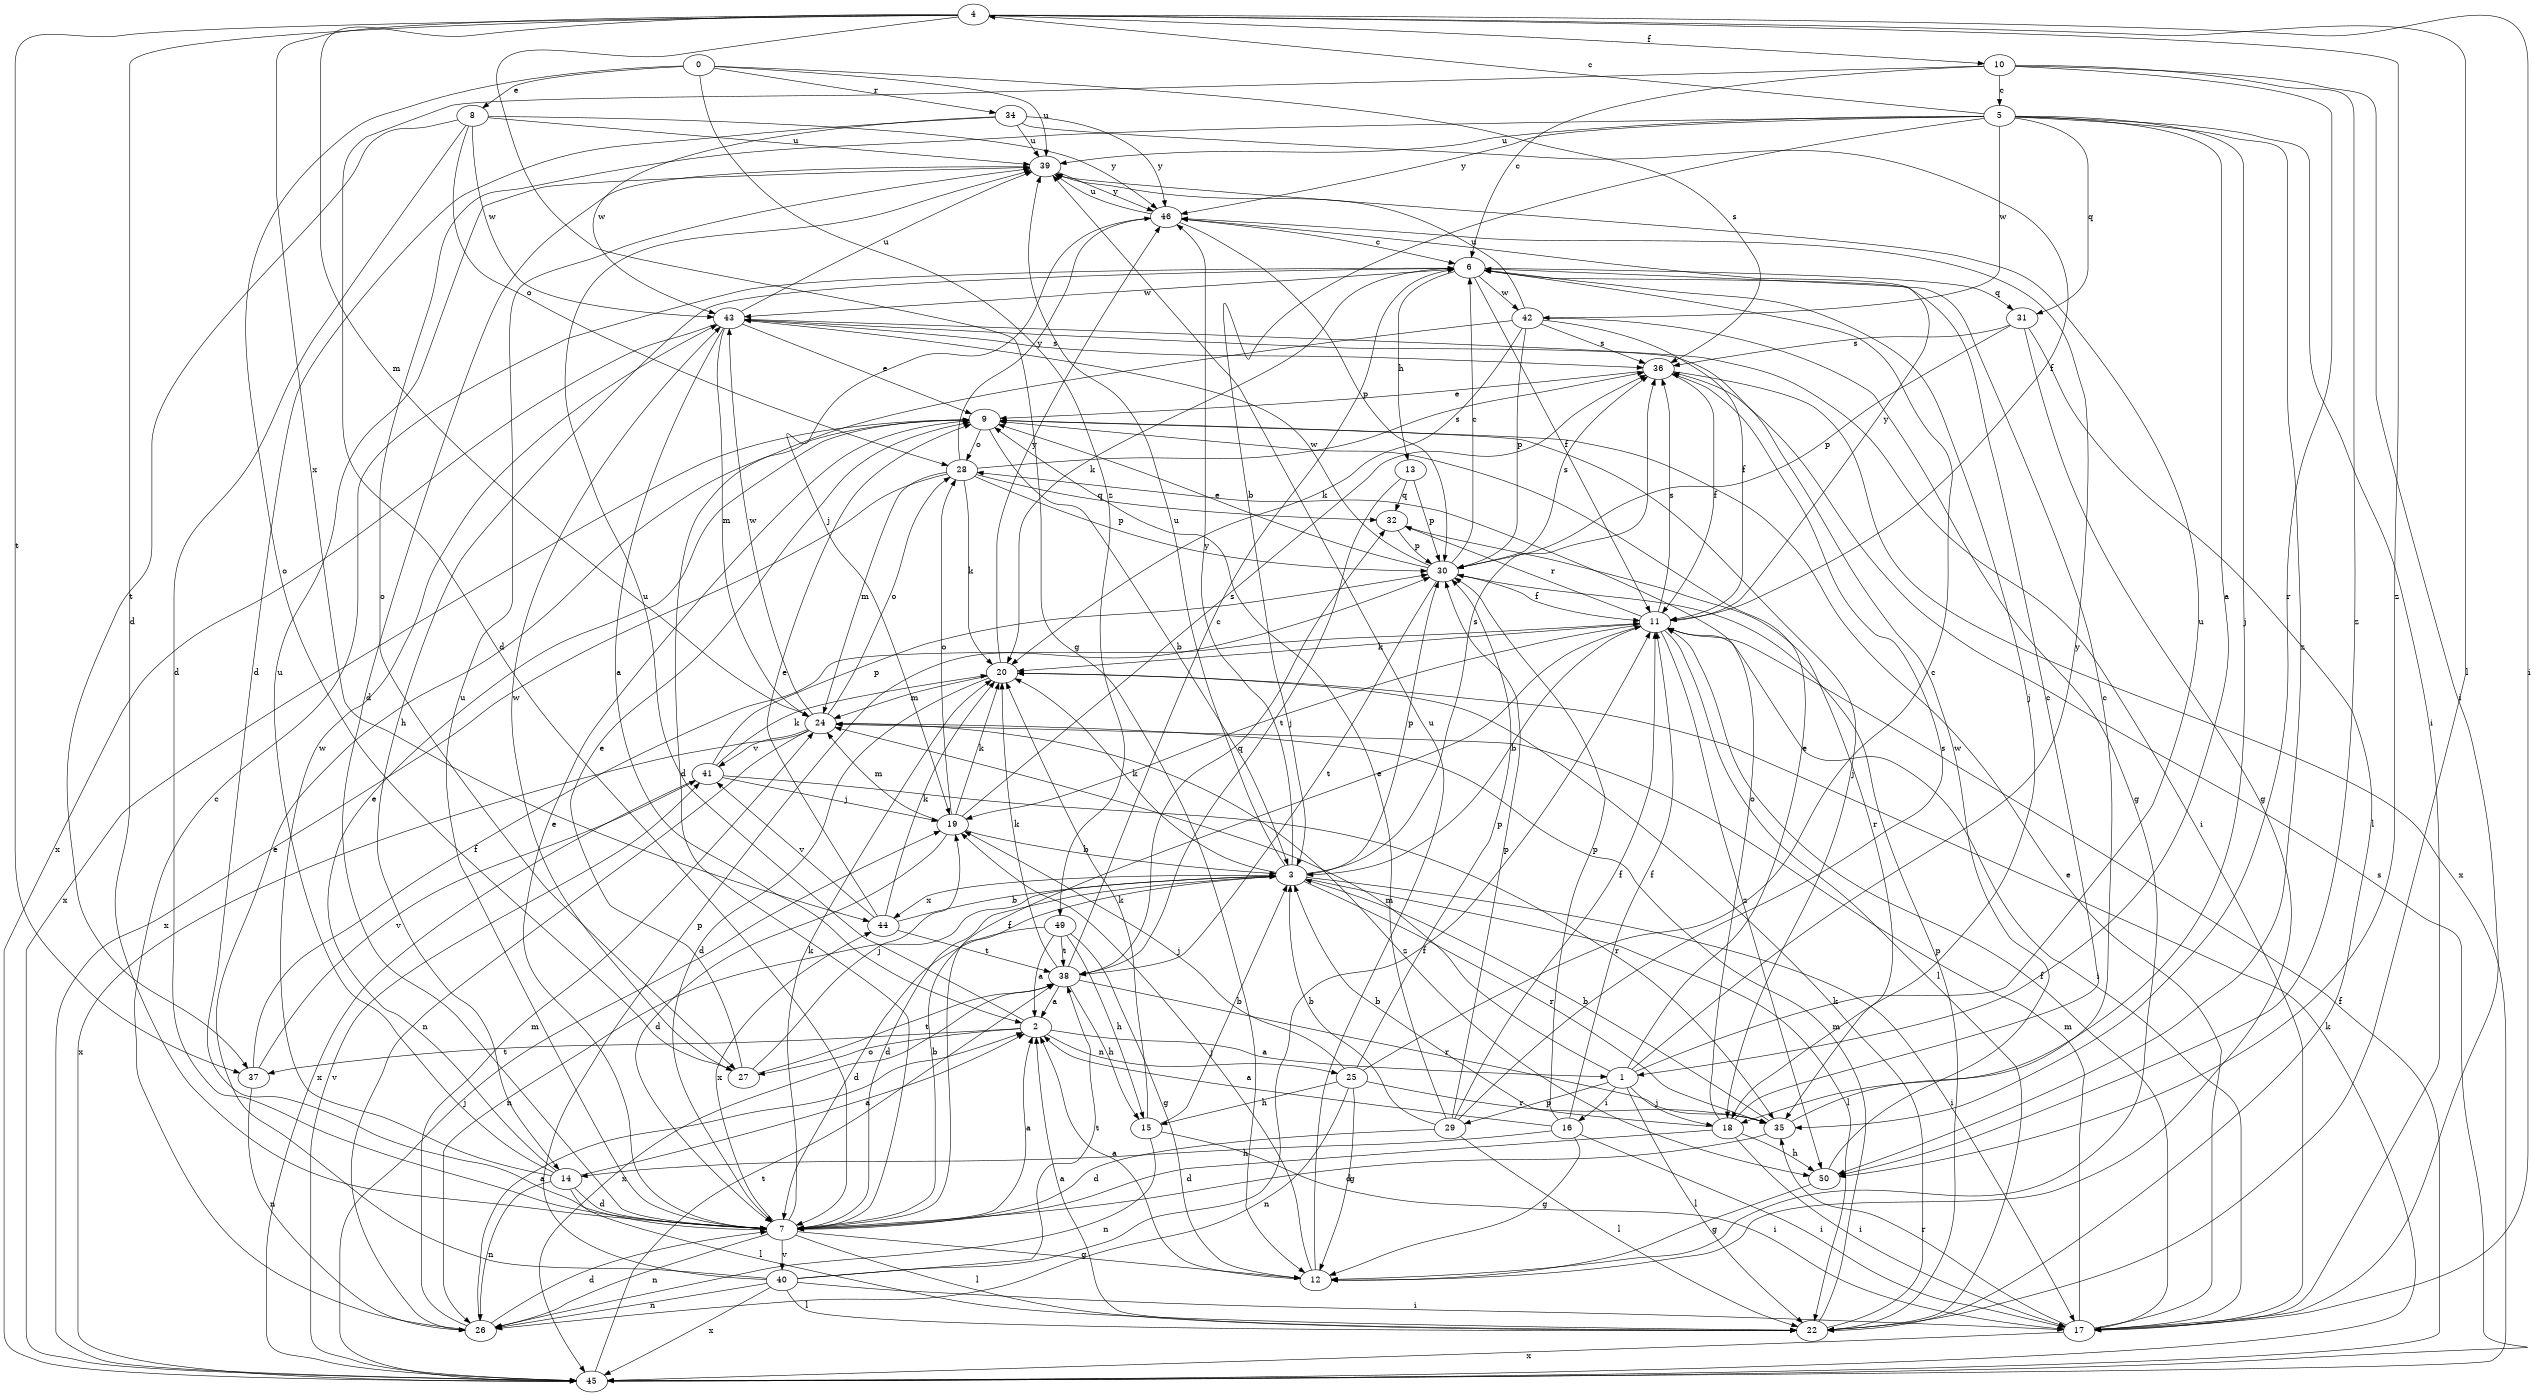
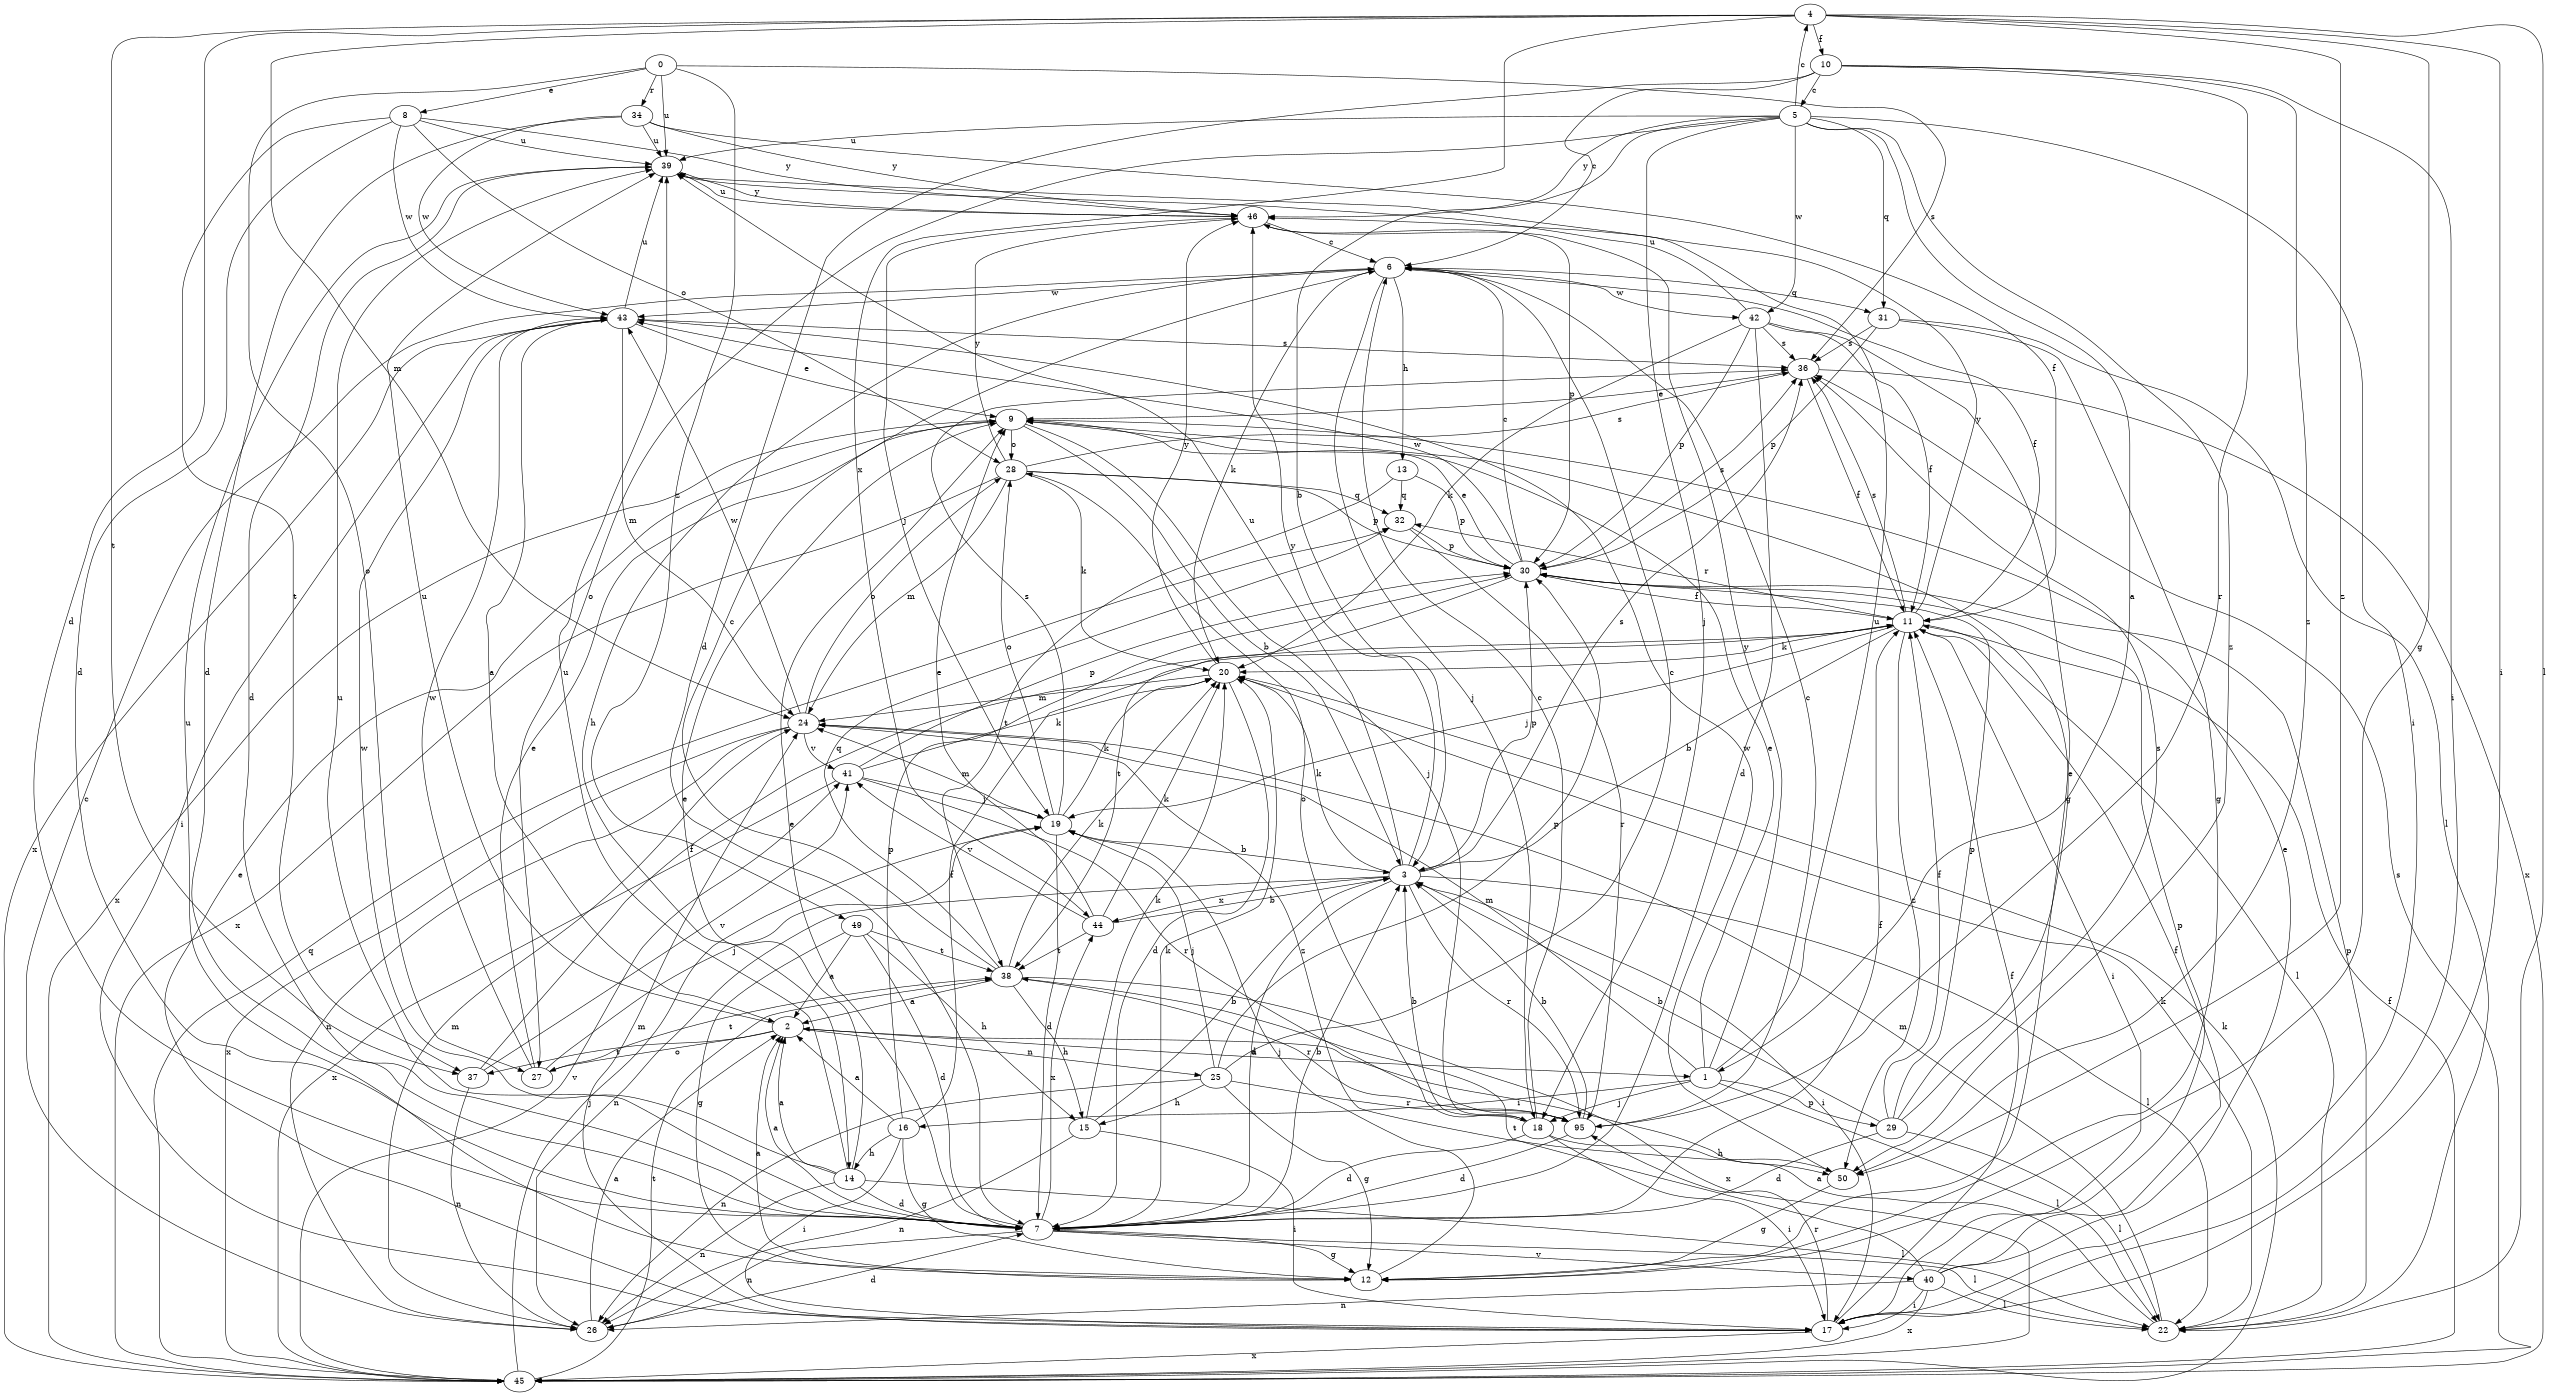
none -> (451, 853)
(1780, 1128) -> (1580, 1128)
